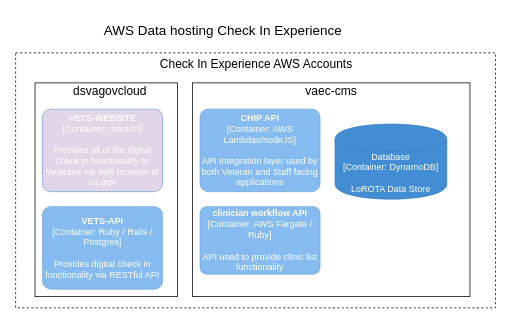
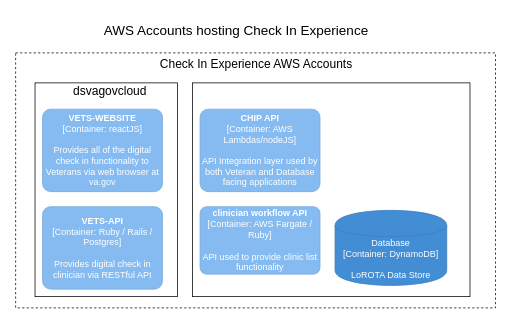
(186, 30) -> (196, 30)
(331, 90) -> none
(102, 150) -> (102, 150)
(260, 150) -> (260, 150)
(391, 162) -> (391, 248)
(102, 248) -> (102, 248)
